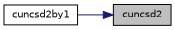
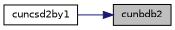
(142, 15) -> (142, 15)
